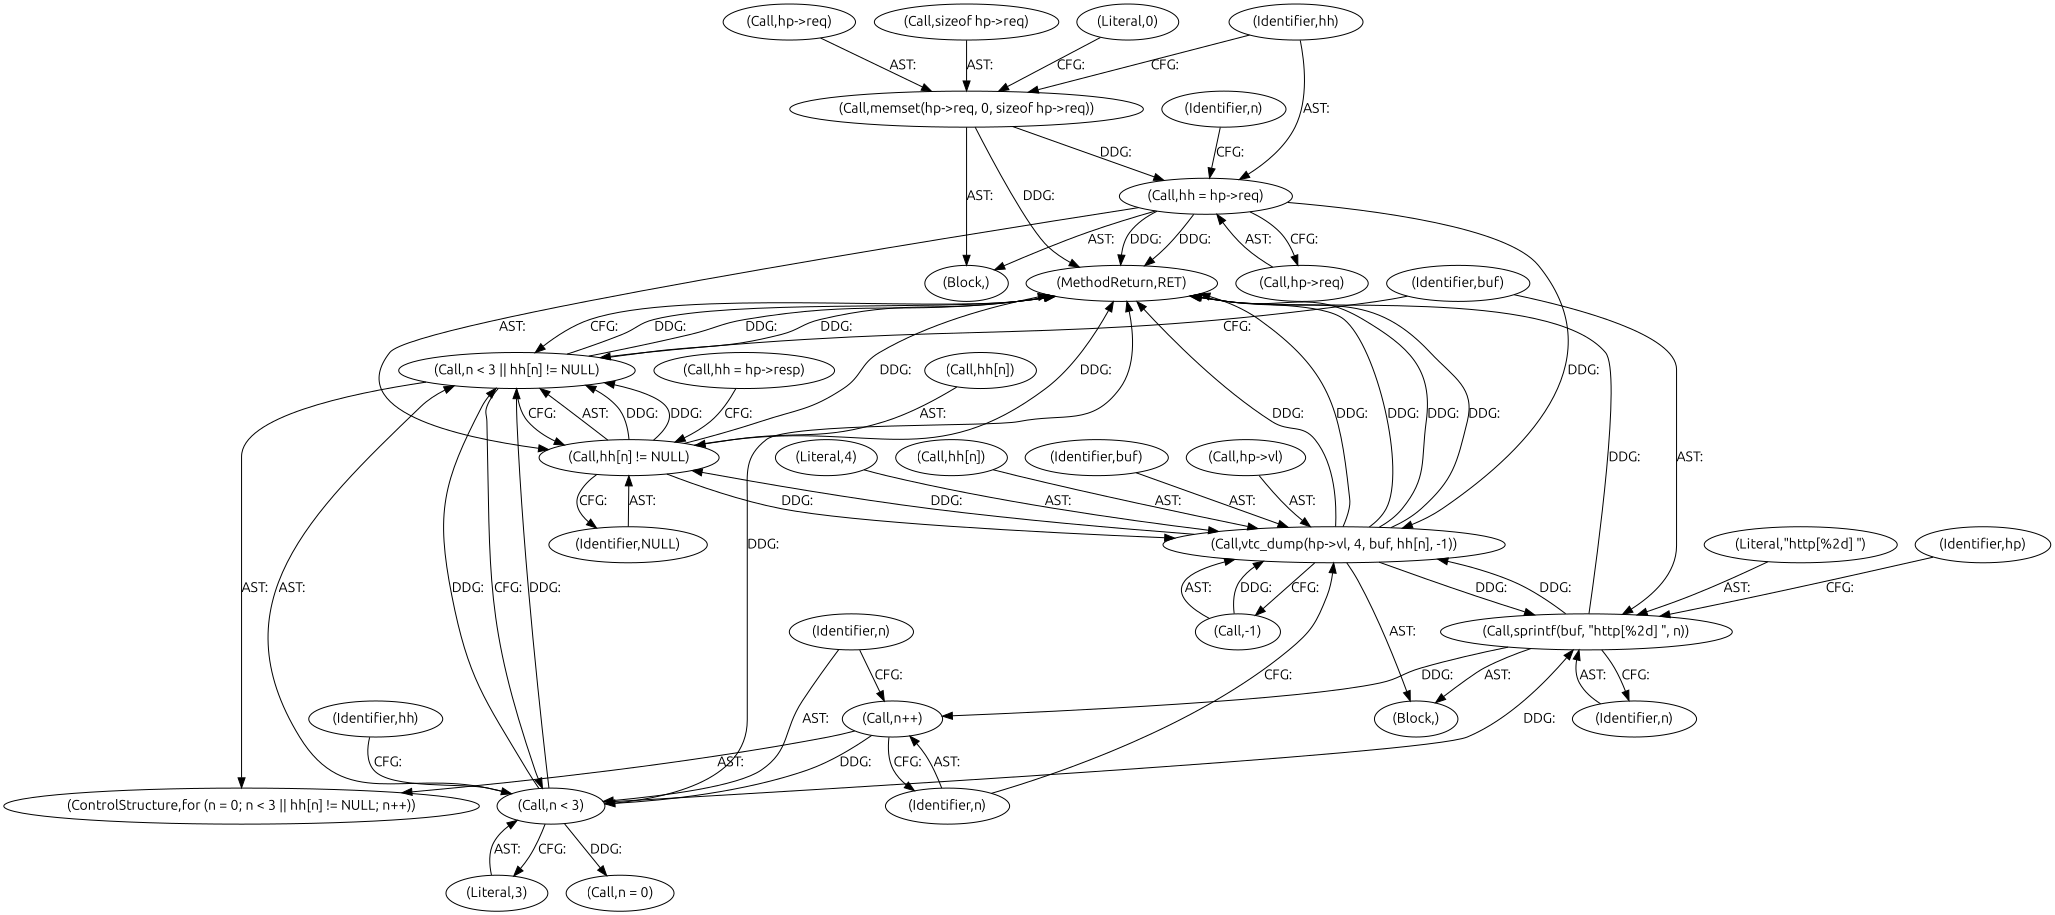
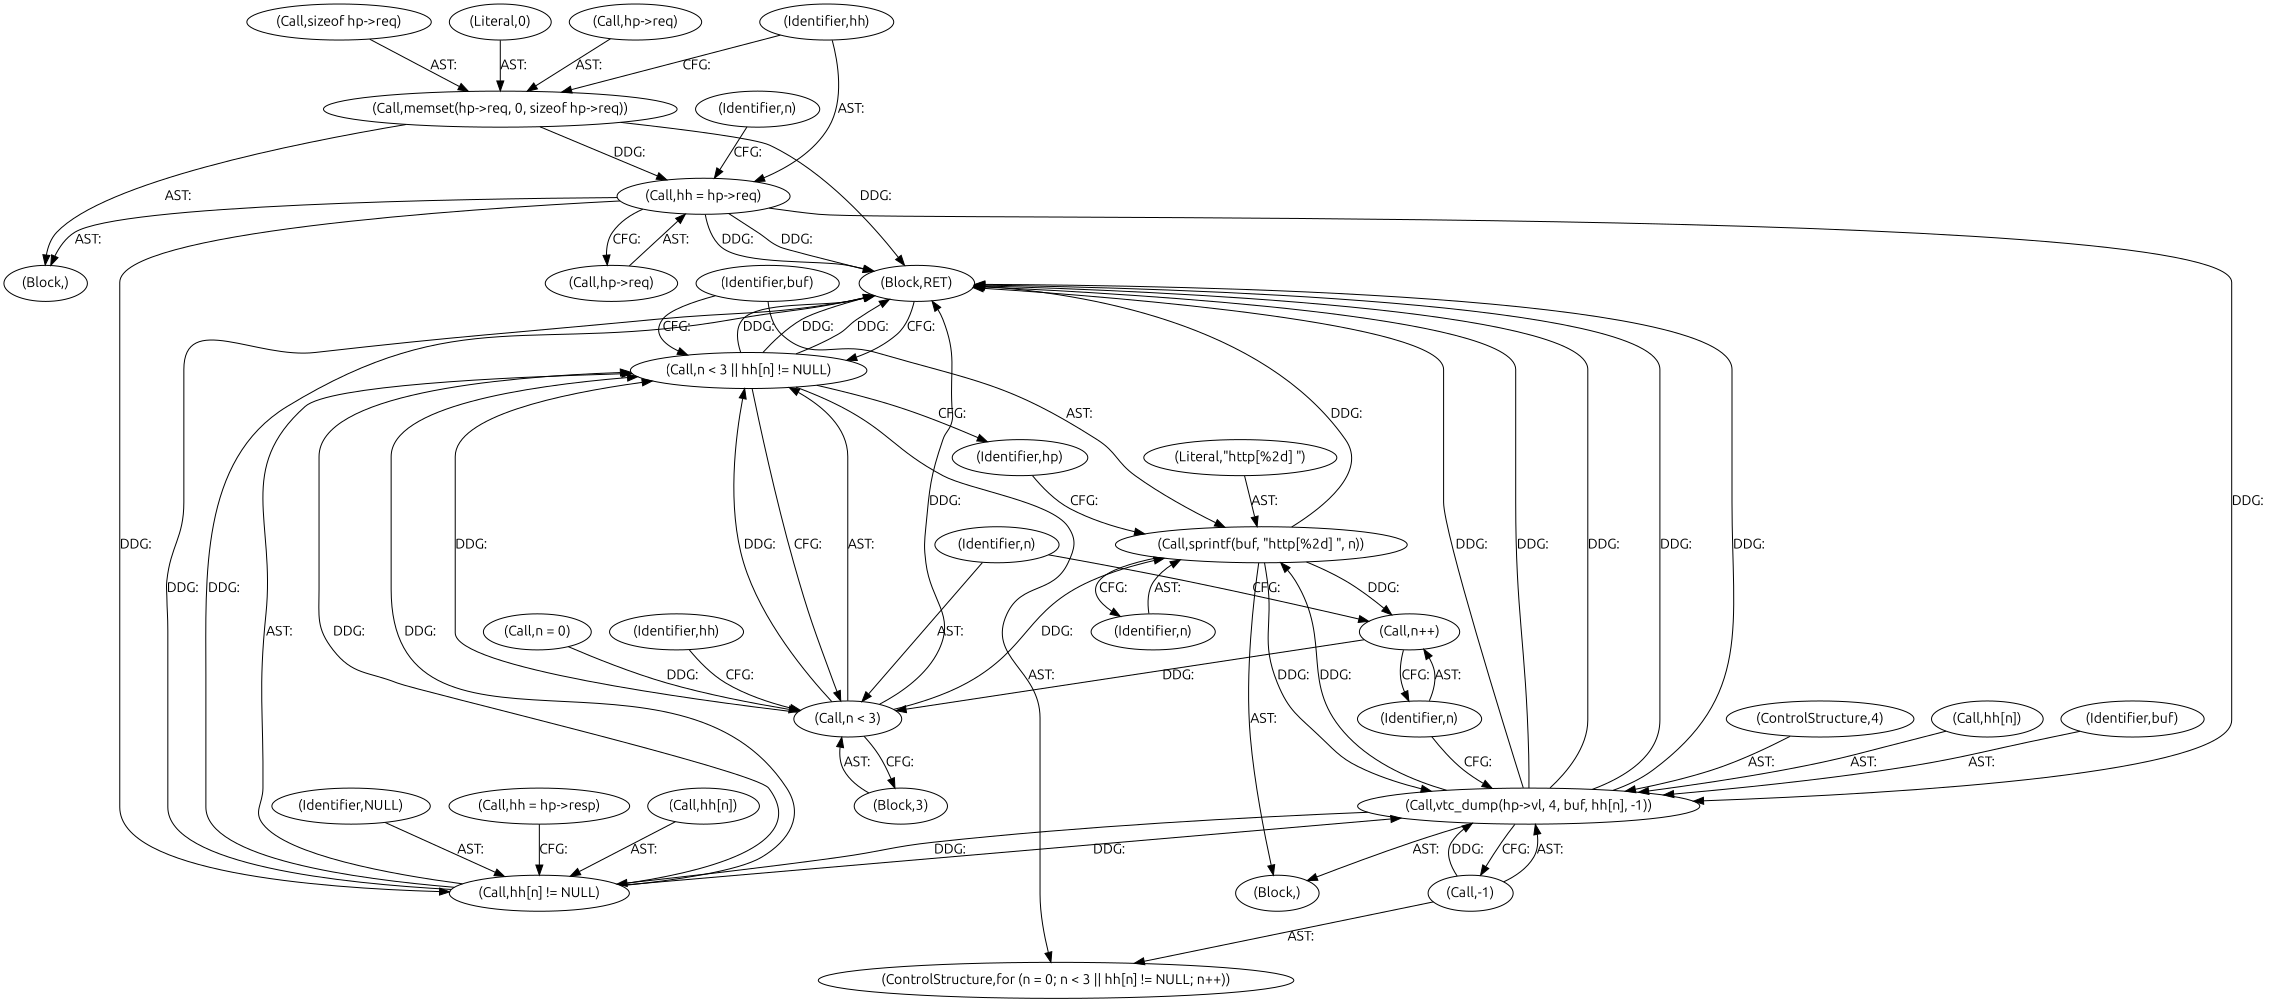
(1073, 66) -> (516, 66)
(1122, 283) -> (917, 283)
(514, 327) -> (138, 545)
(527, 421) -> (899, 407)
(826, 458) -> (1820, 719)
(1246, 458) -> none
(578, 497) -> none
(634, 767) -> (1289, 932)
(582, 846) -> (676, 686)
(497, 893) -> (901, 806)
